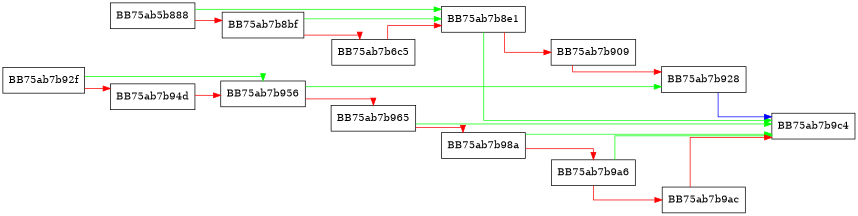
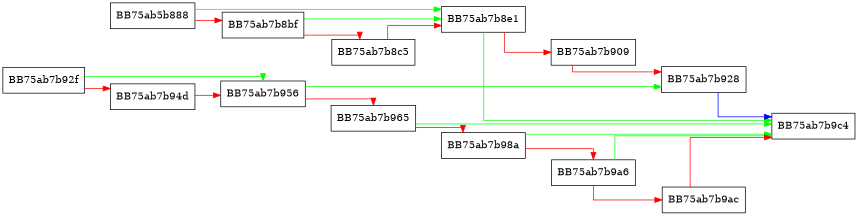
(373, 52) -> (373, 52)
